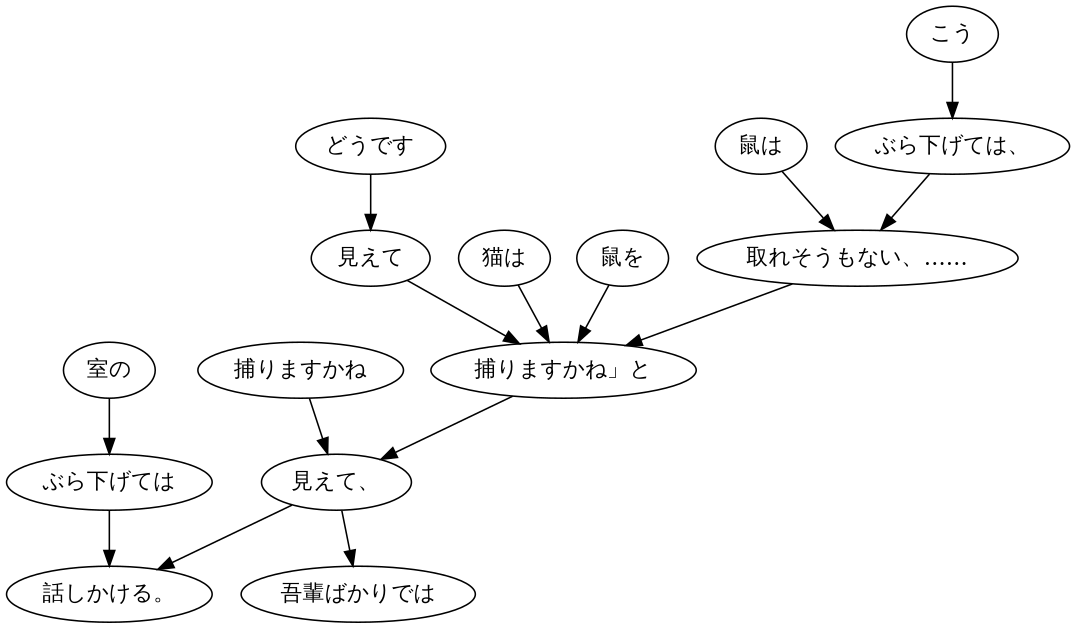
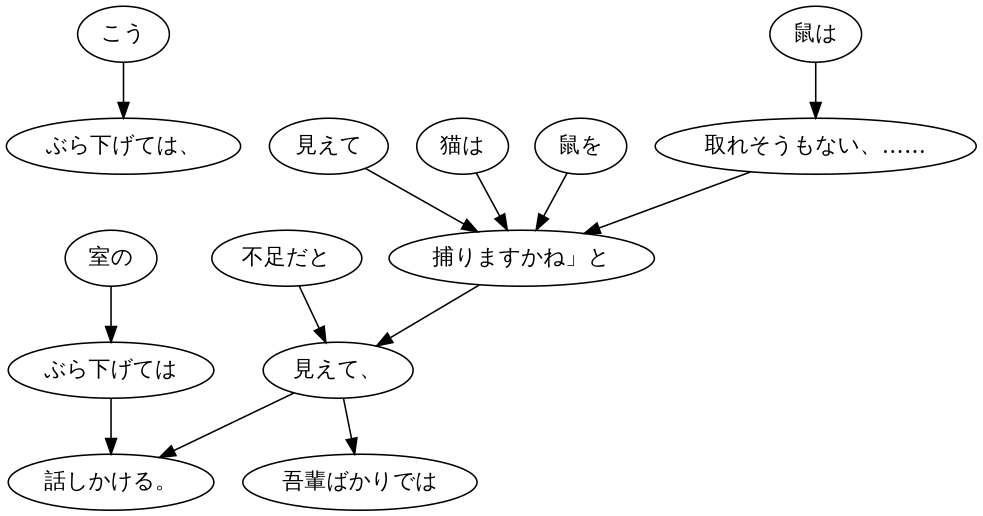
(371, 146) -> none
(910, 196) -> none
(301, 370) -> (287, 258)
